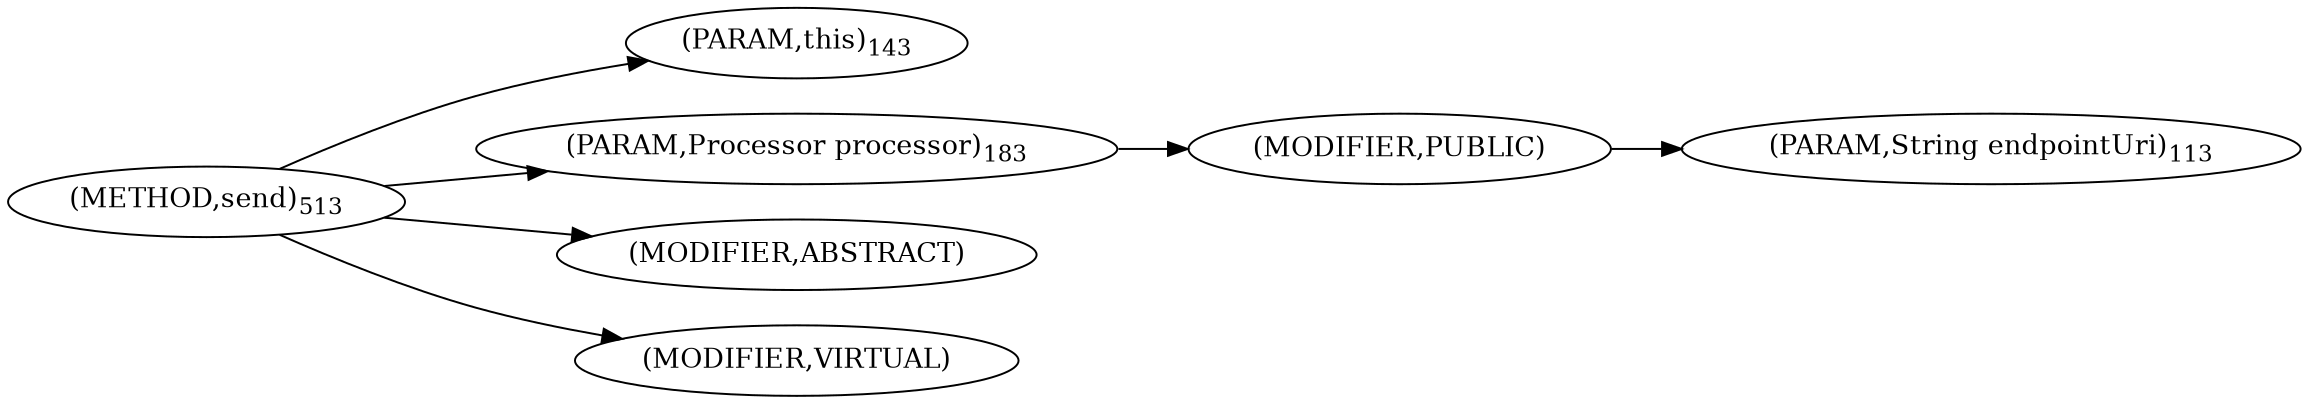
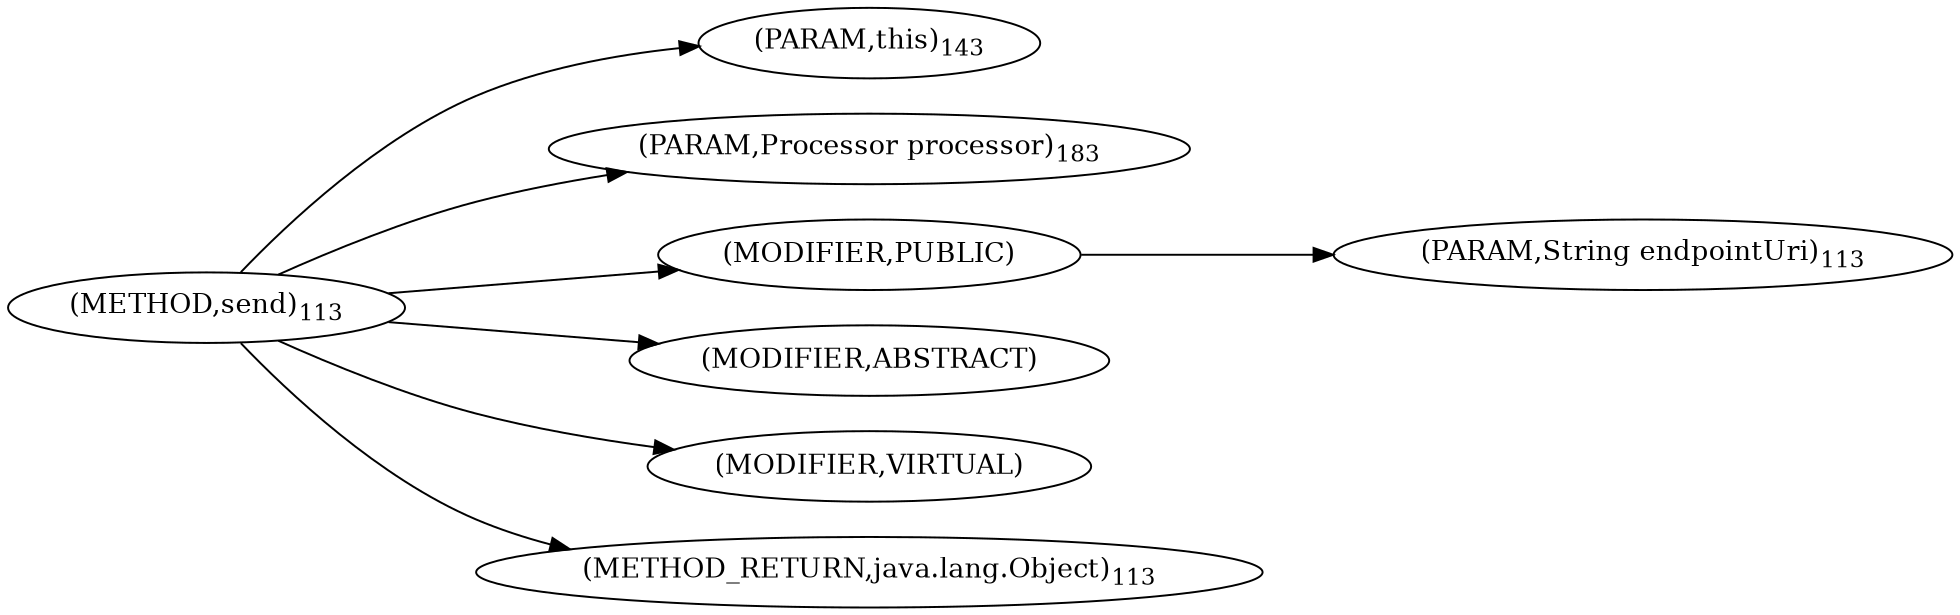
(1143, 149) -> (523, 282)
(321, 199) -> (321, 305)
none -> (869, 572)
